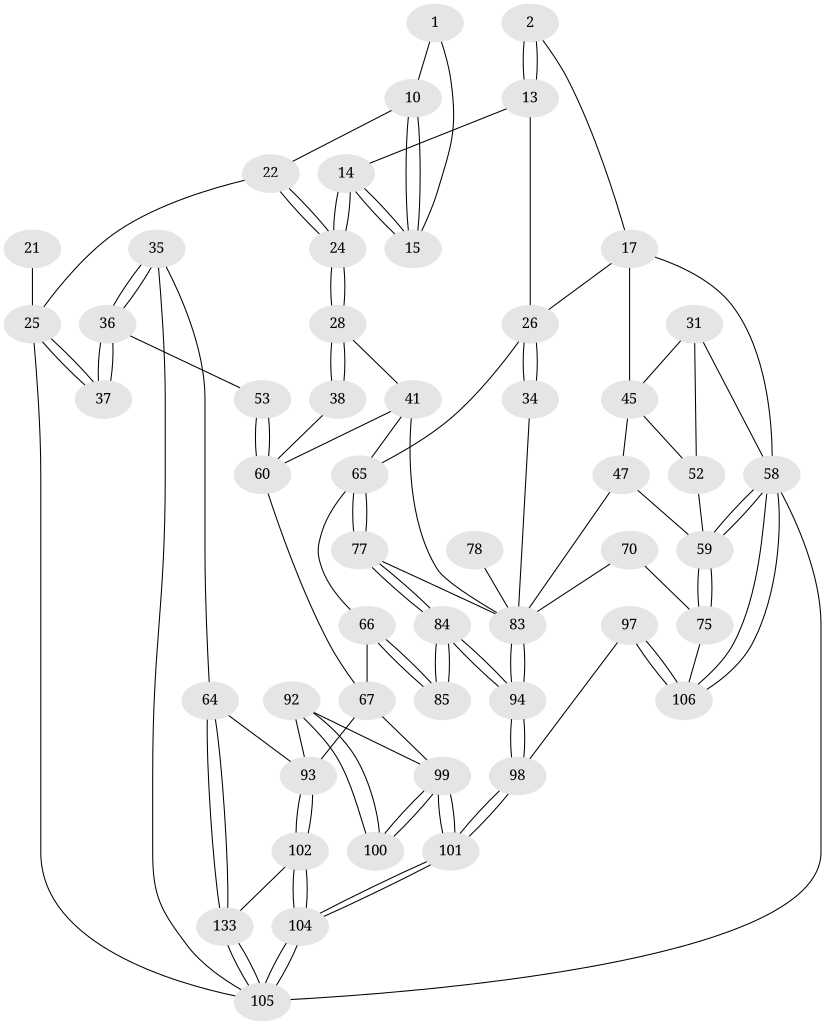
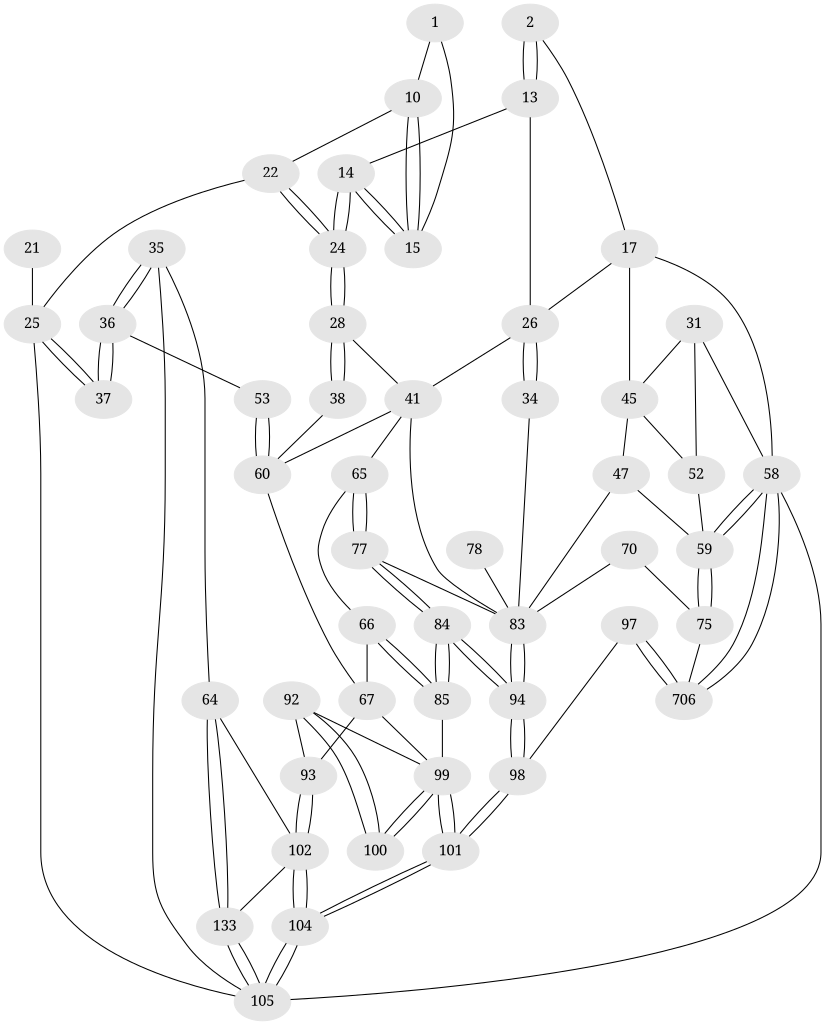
(458, 411) -> (472, 362)
(684, 701) -> (684, 701)
none -> (442, 738)
(260, 739) -> (255, 776)
